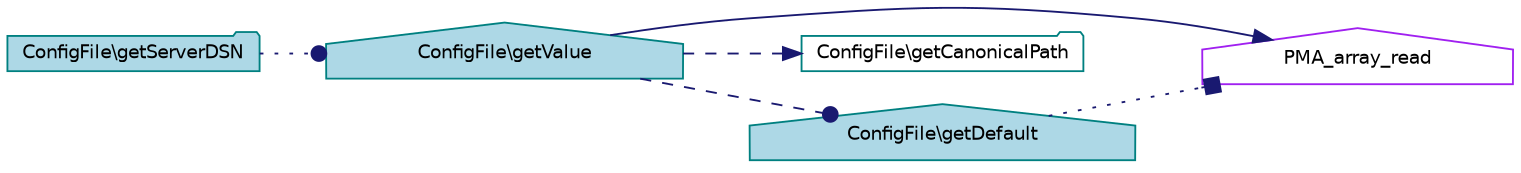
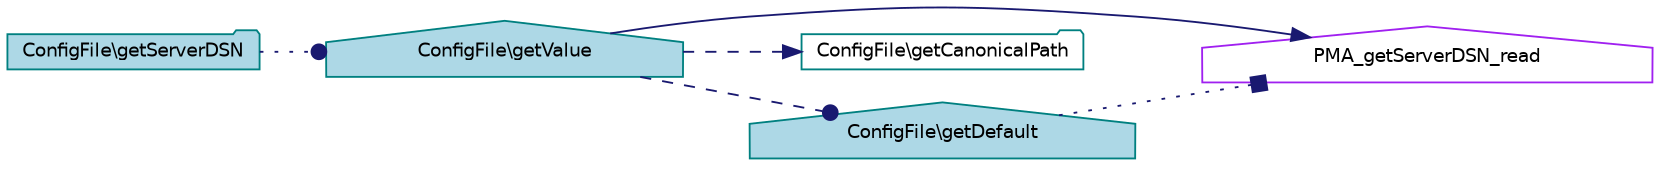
(1358, 59) -> (1427, 57)
